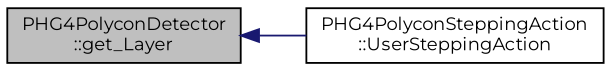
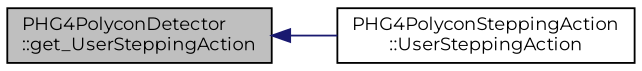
(124, 36) -> (140, 36)
